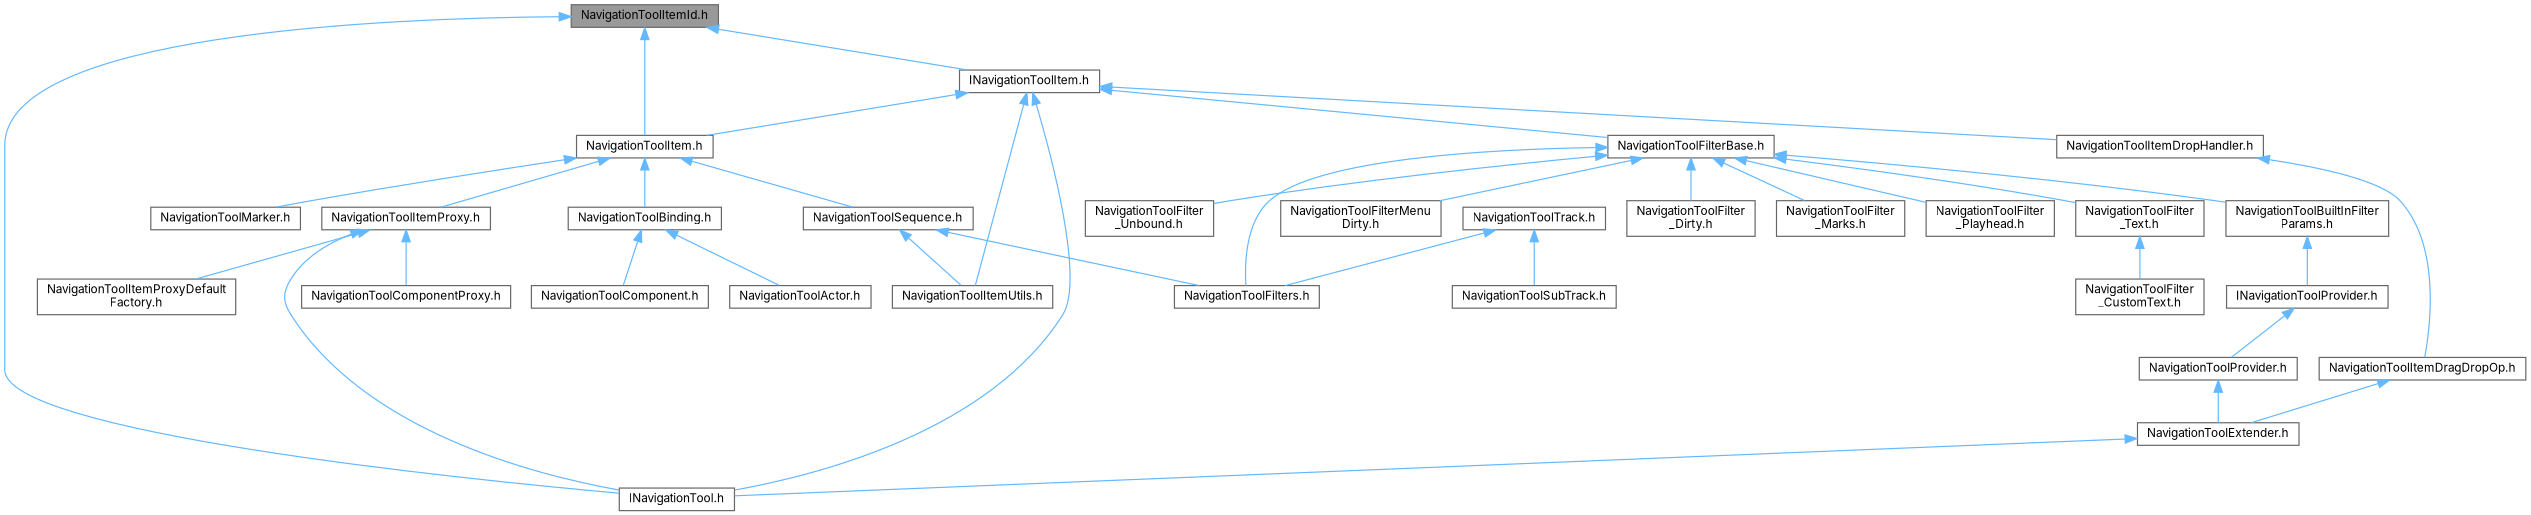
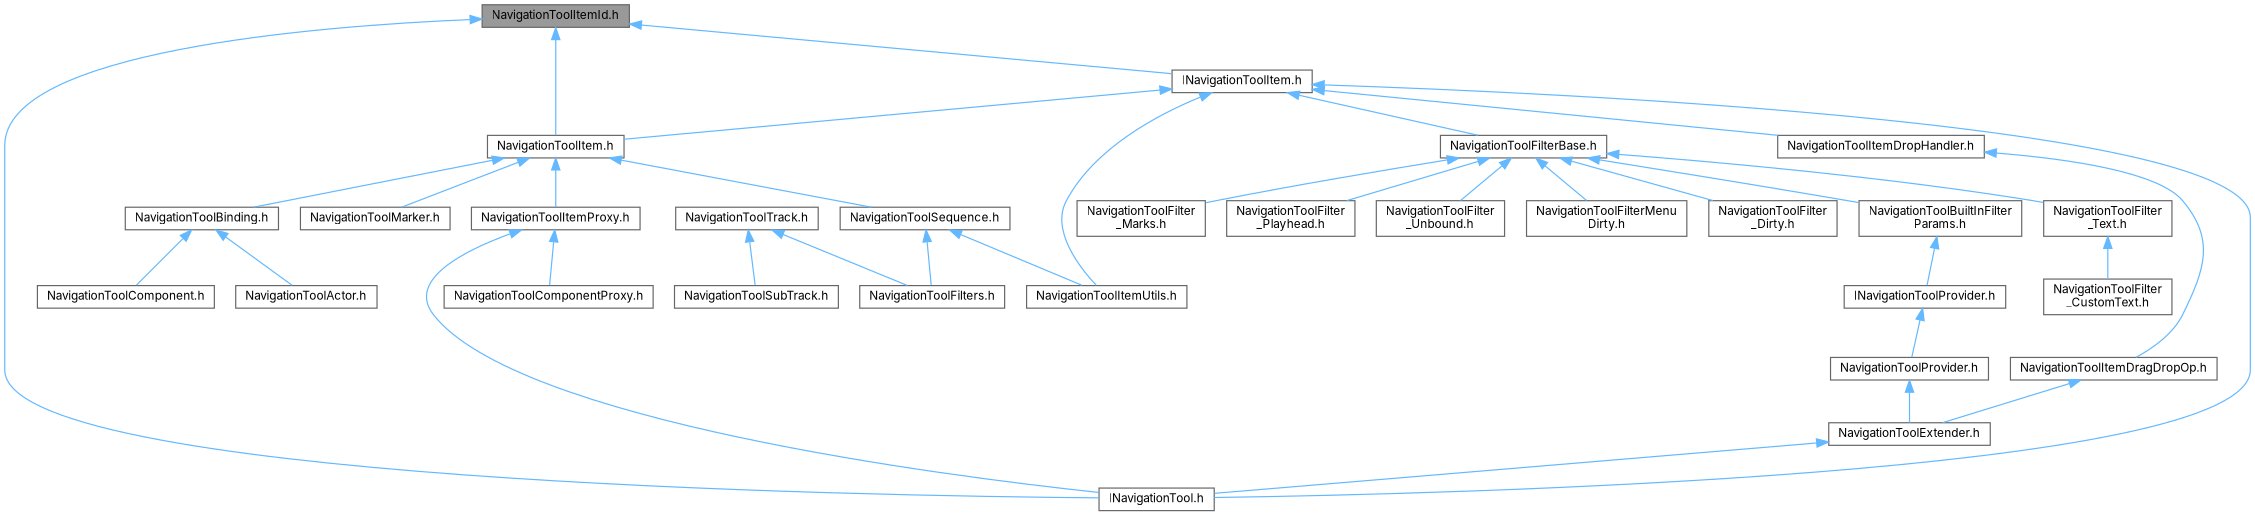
(1384, 163) -> none
(137, 297) -> none
